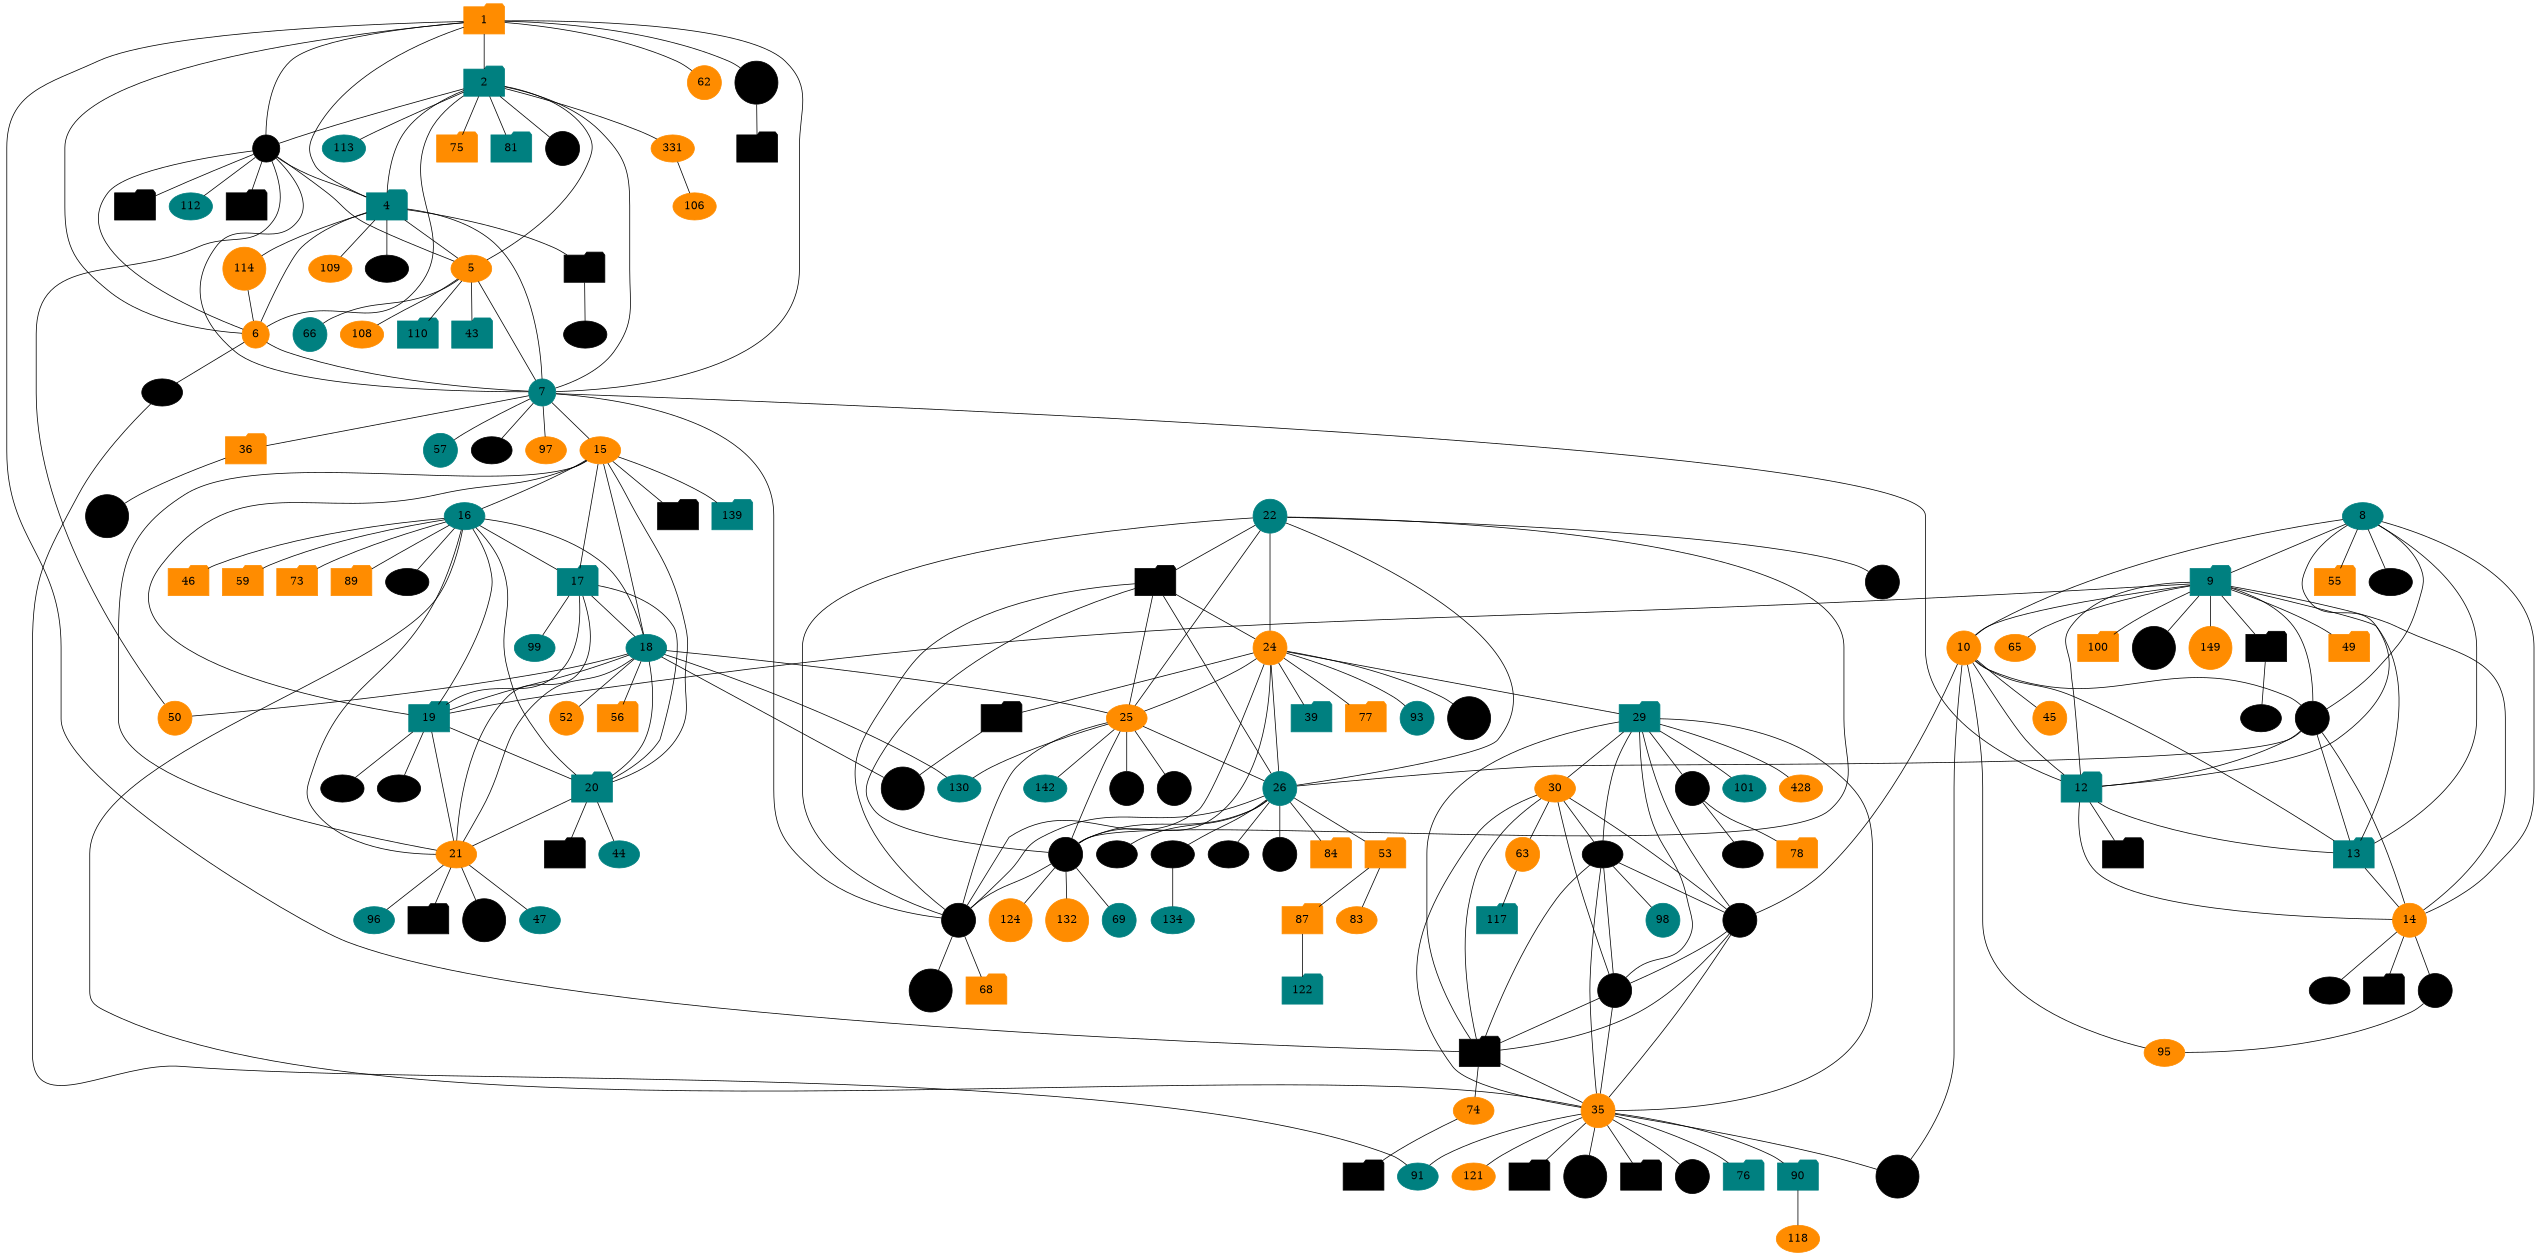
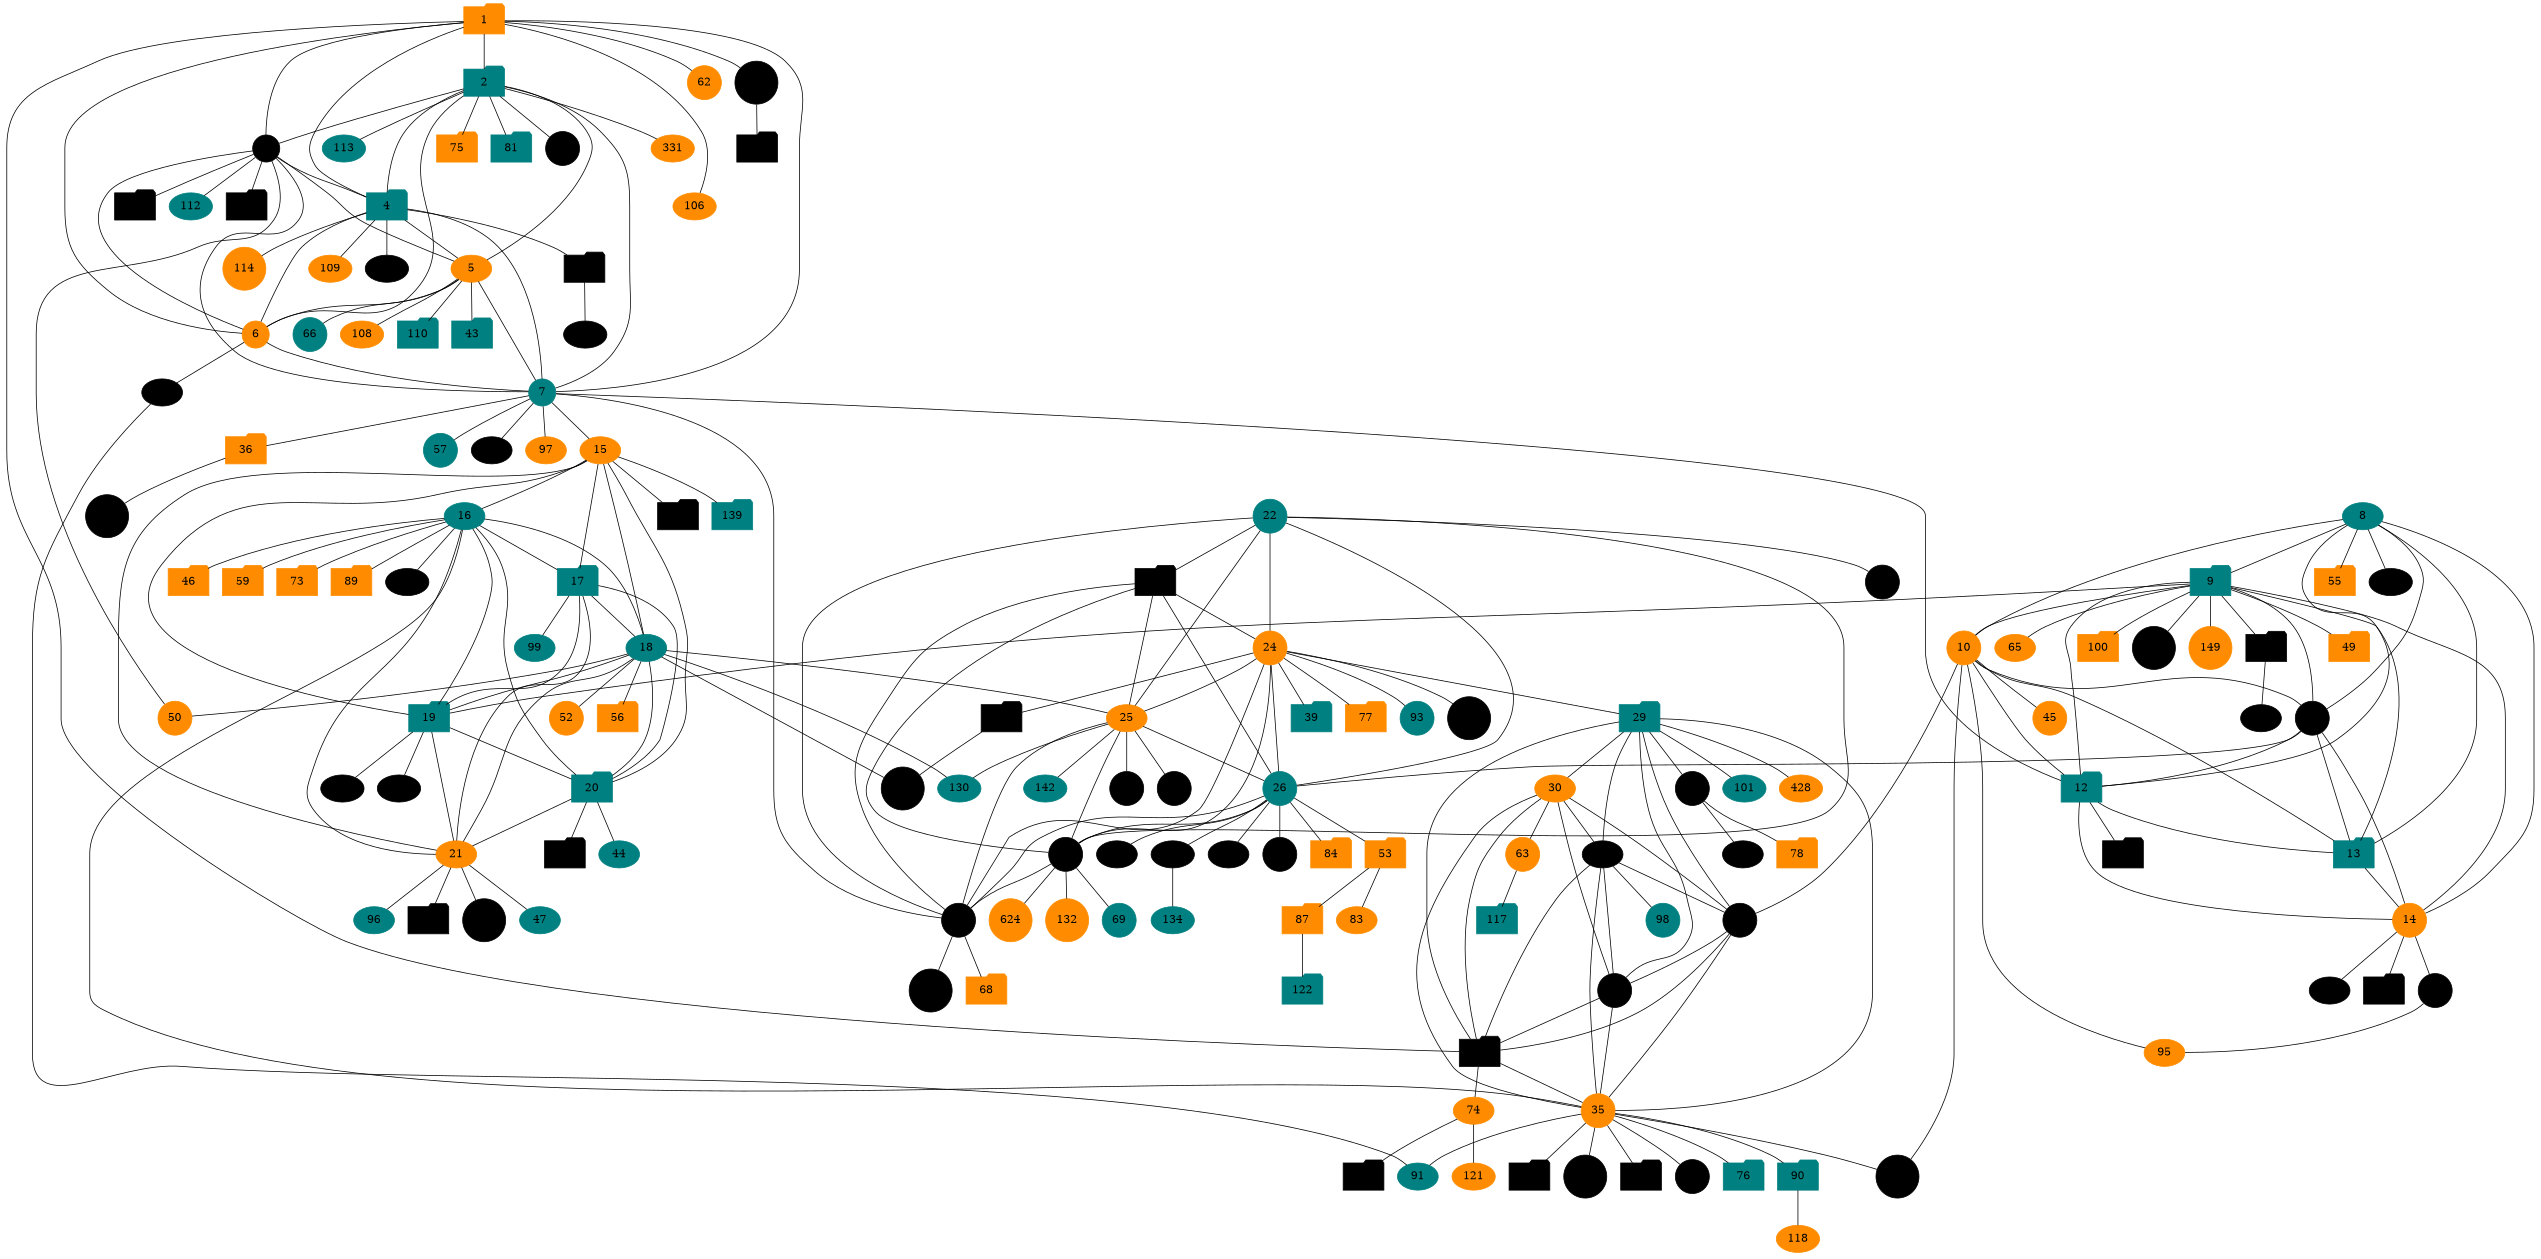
(684, 177) -> (642, 75)
(251, 306) -> (348, 306)
(1011, 920) -> (1011, 920)
(1533, 1139) -> (1474, 1148)
